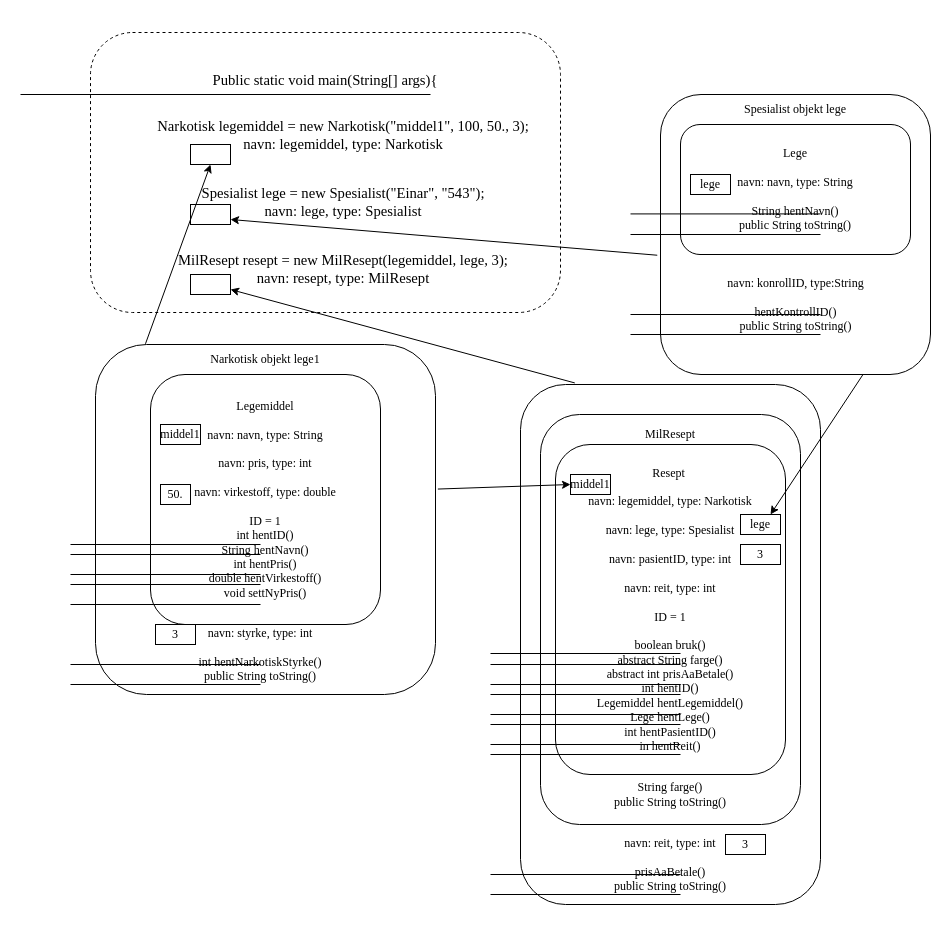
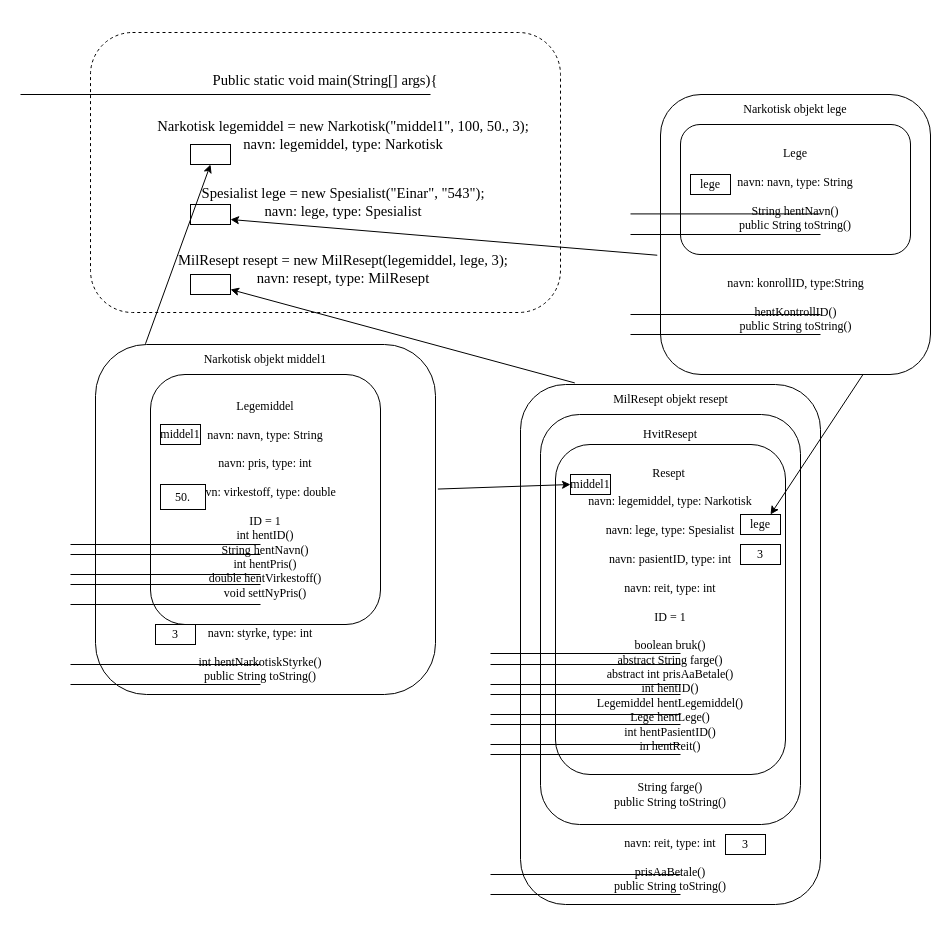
(796, 110) -> (796, 110)
(266, 360) -> (266, 360)
none -> (671, 400)
(671, 435) -> (671, 435)
(176, 495) -> (183, 497)
